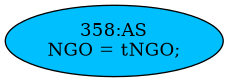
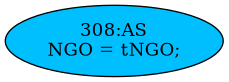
(114, 41) -> (114, 41)
